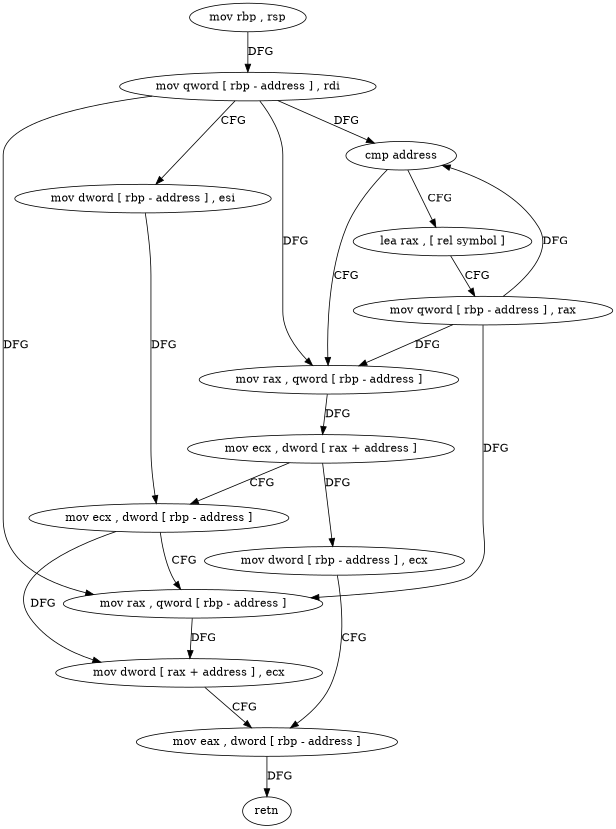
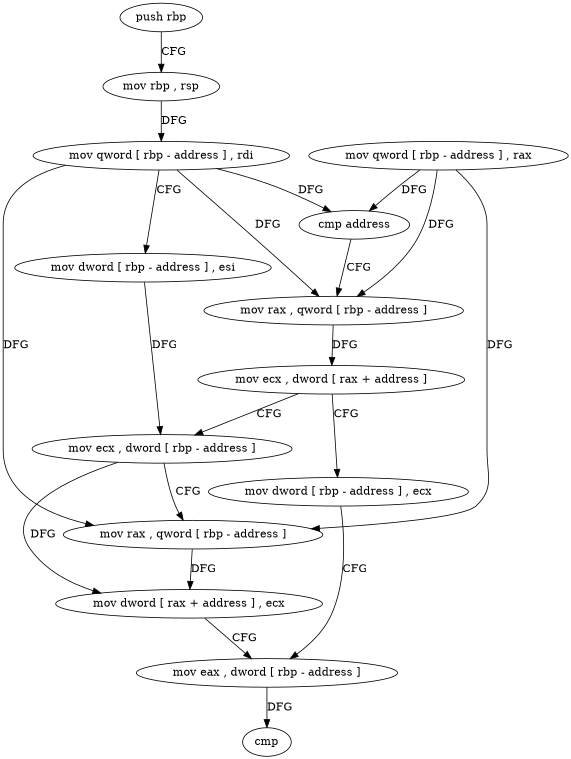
none -> (161, 17)
(443, 242) -> none
(338, 483) -> (346, 414)
(267, 811) -> (267, 742)
